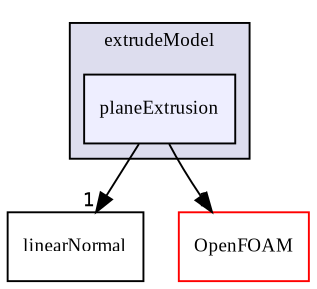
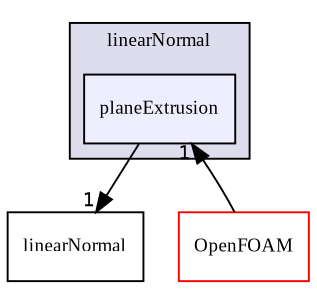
(160, 41) -> (160, 41)
(184, 171) -> (219, 186)
